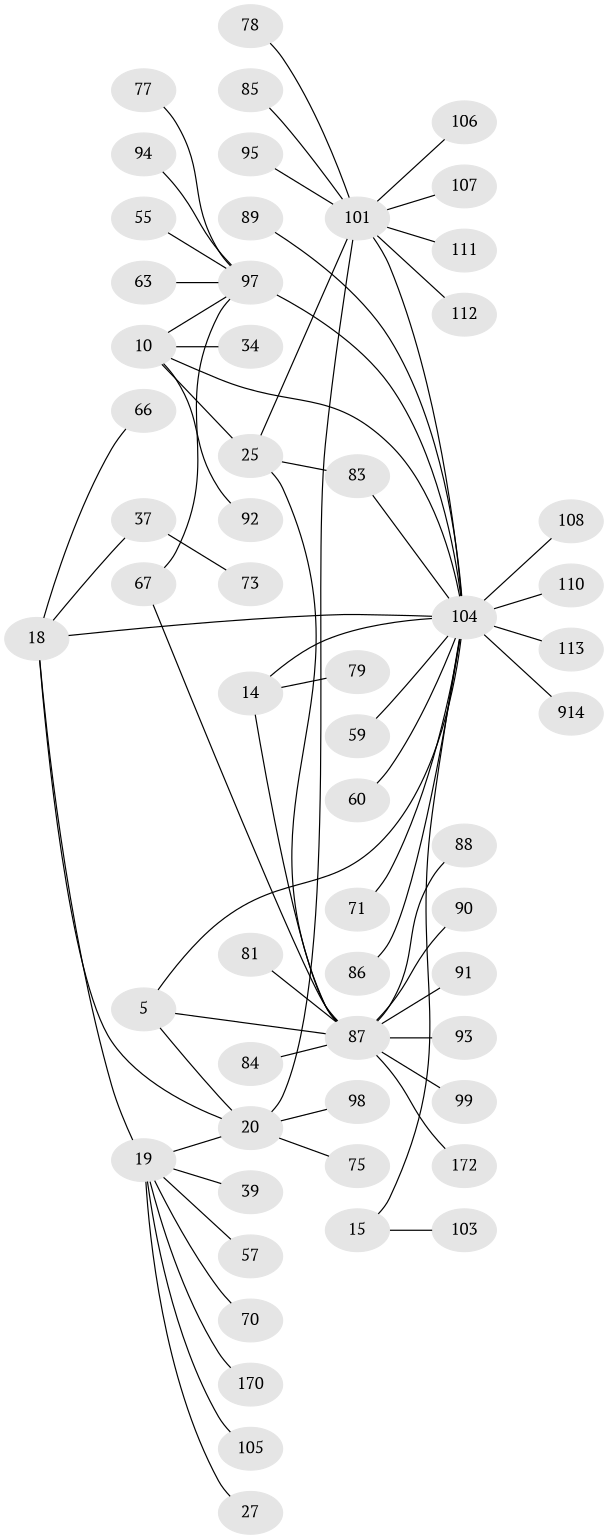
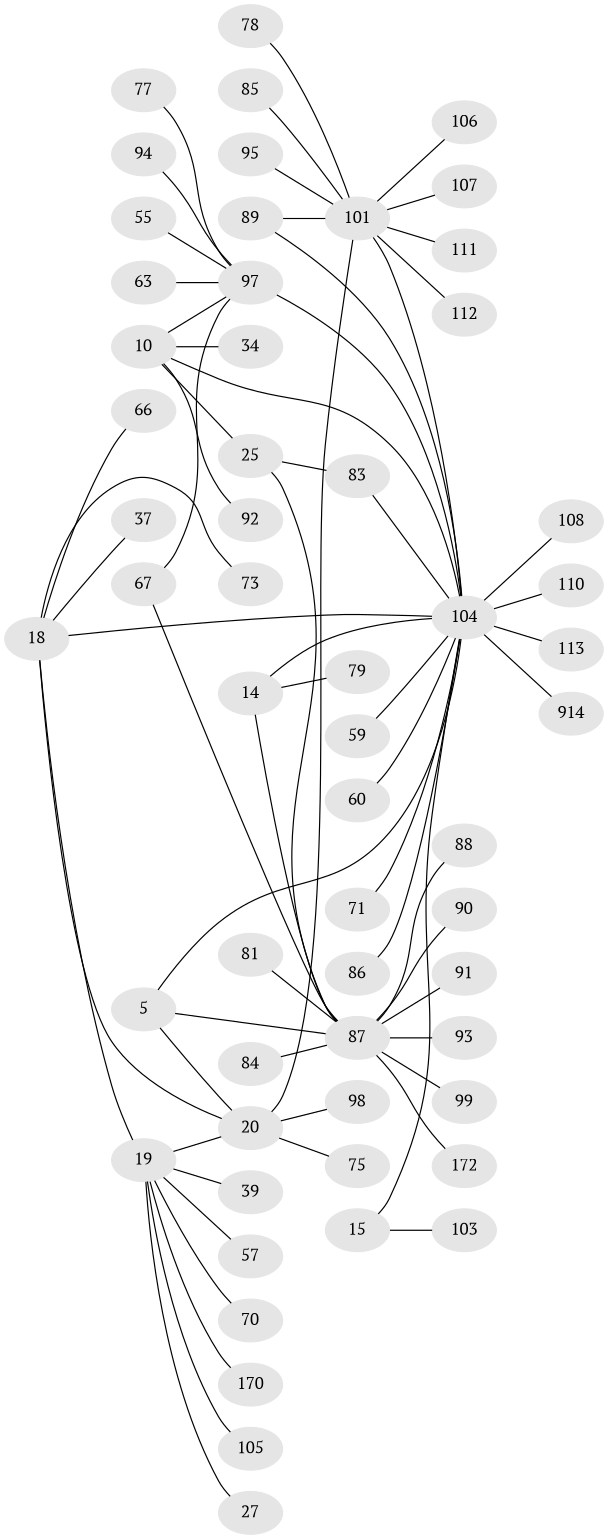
(304, 337) -> (304, 218)
(197, 552) -> (118, 484)
